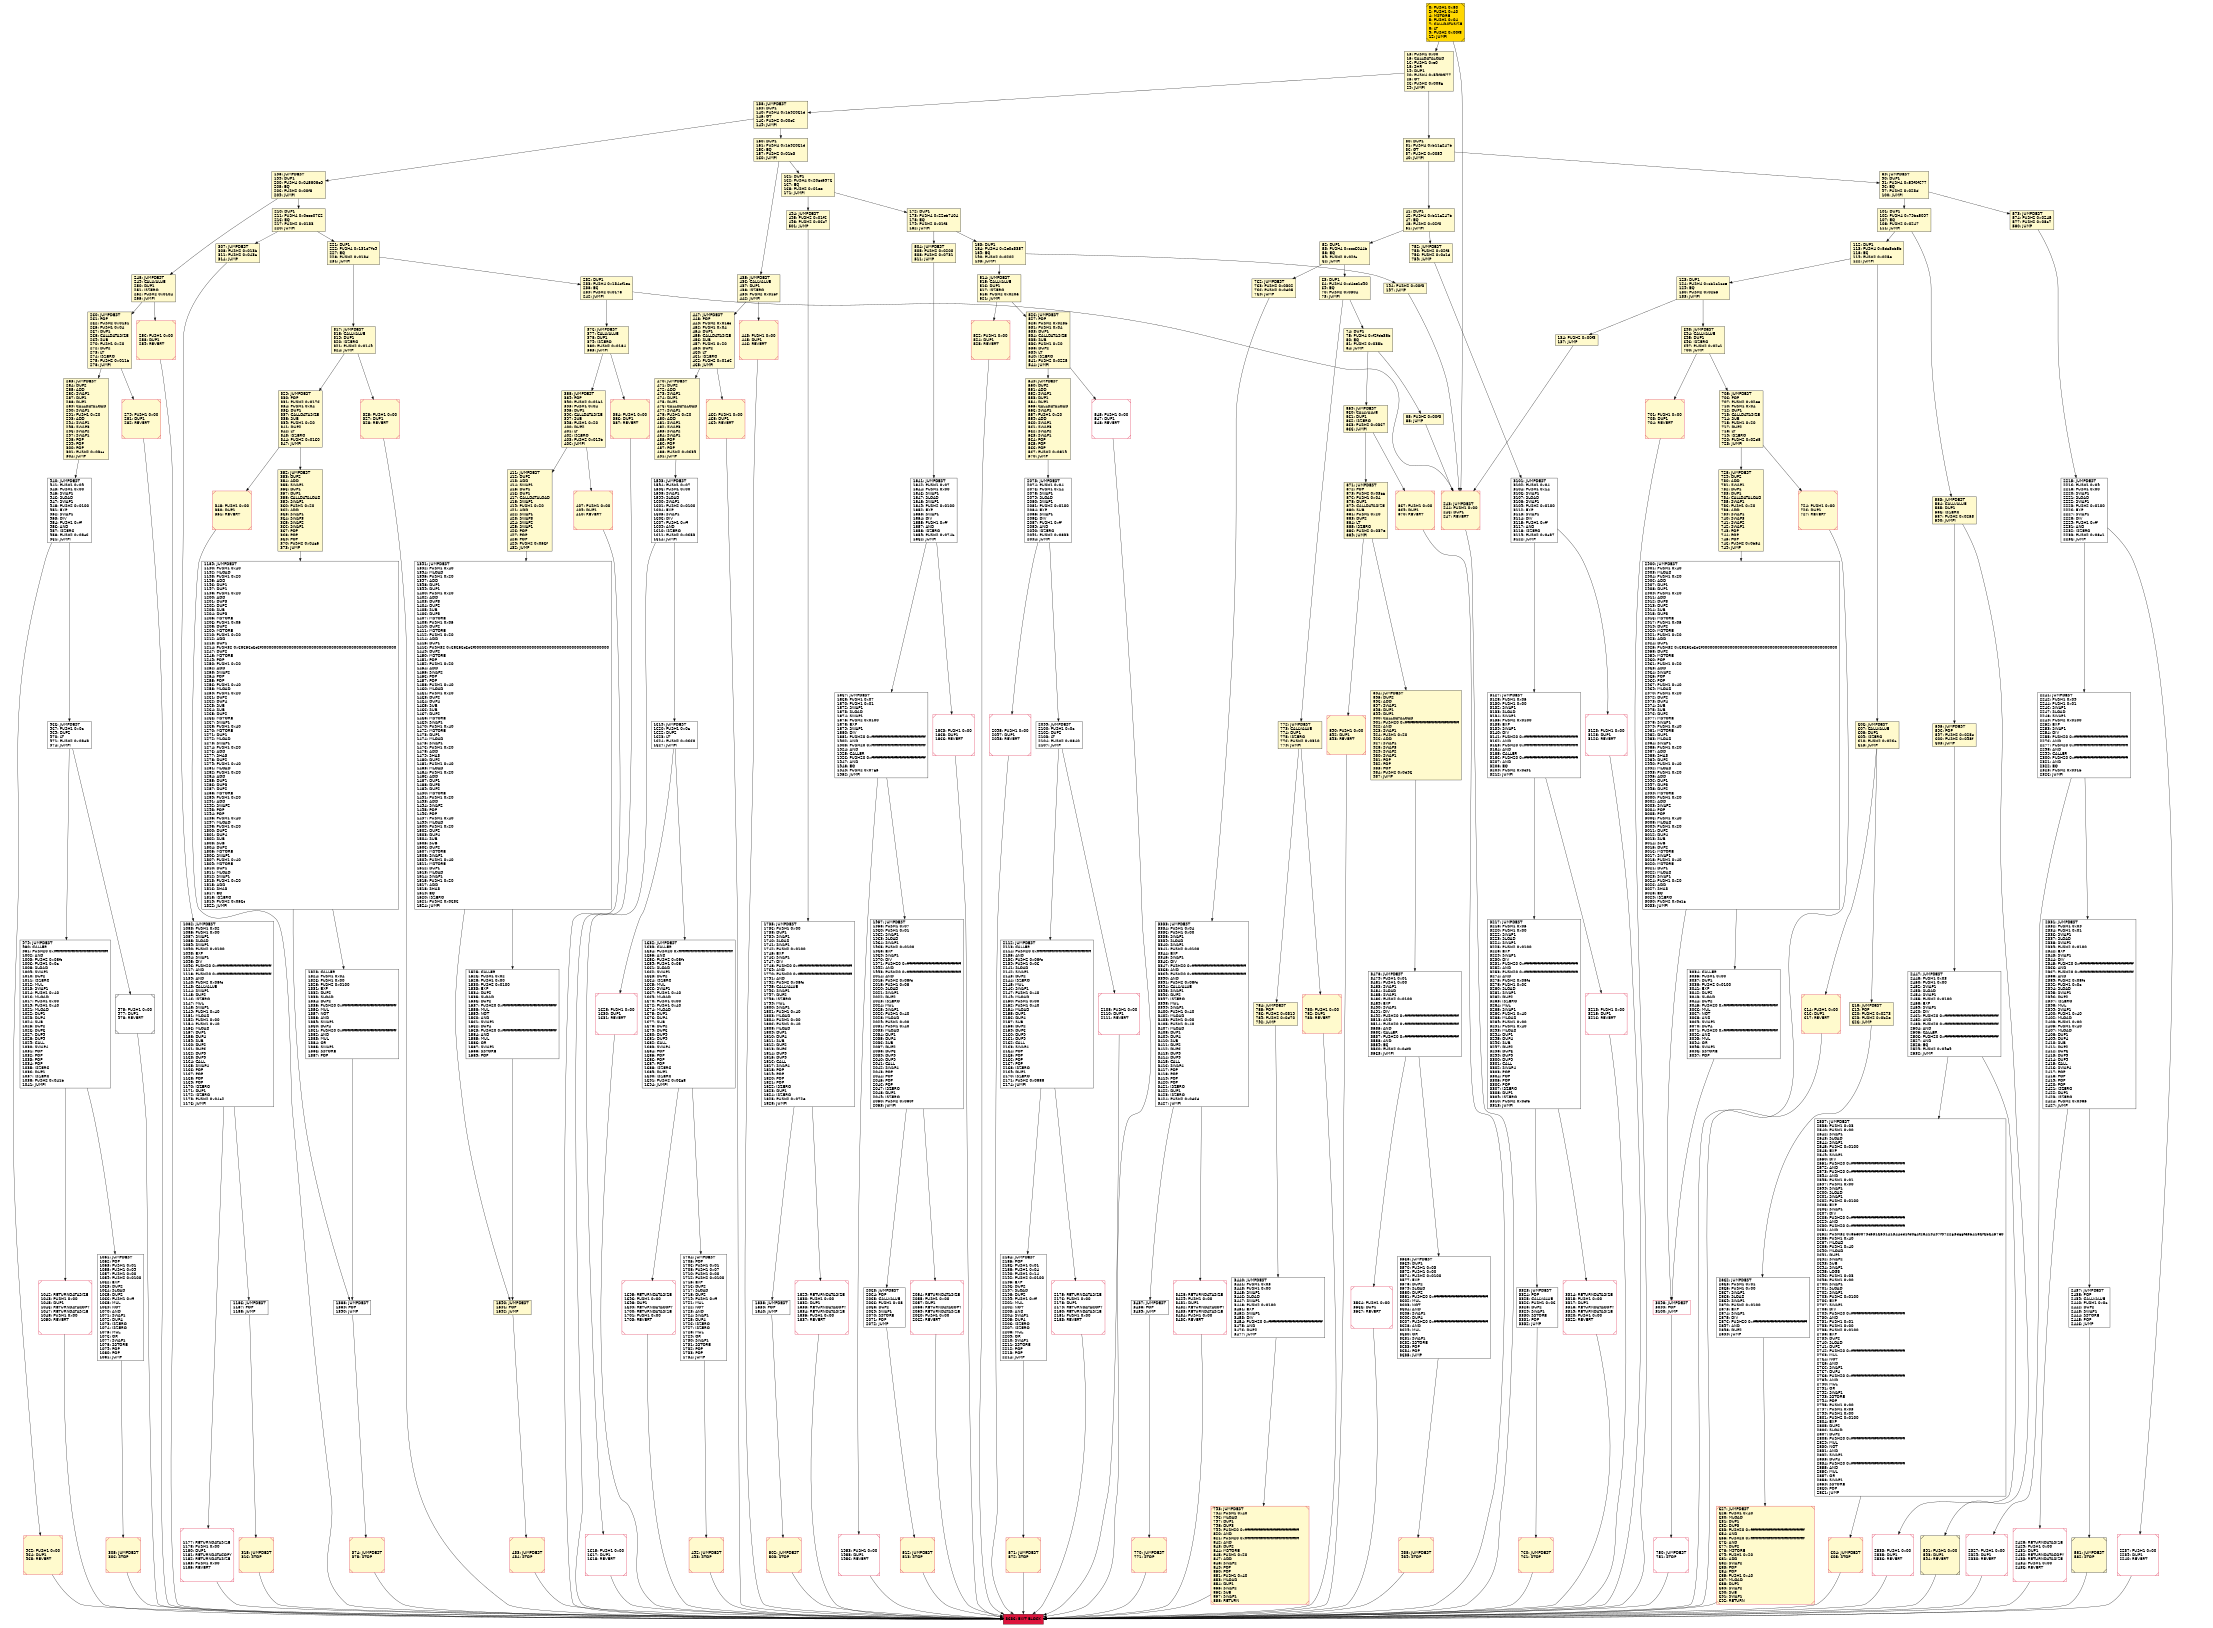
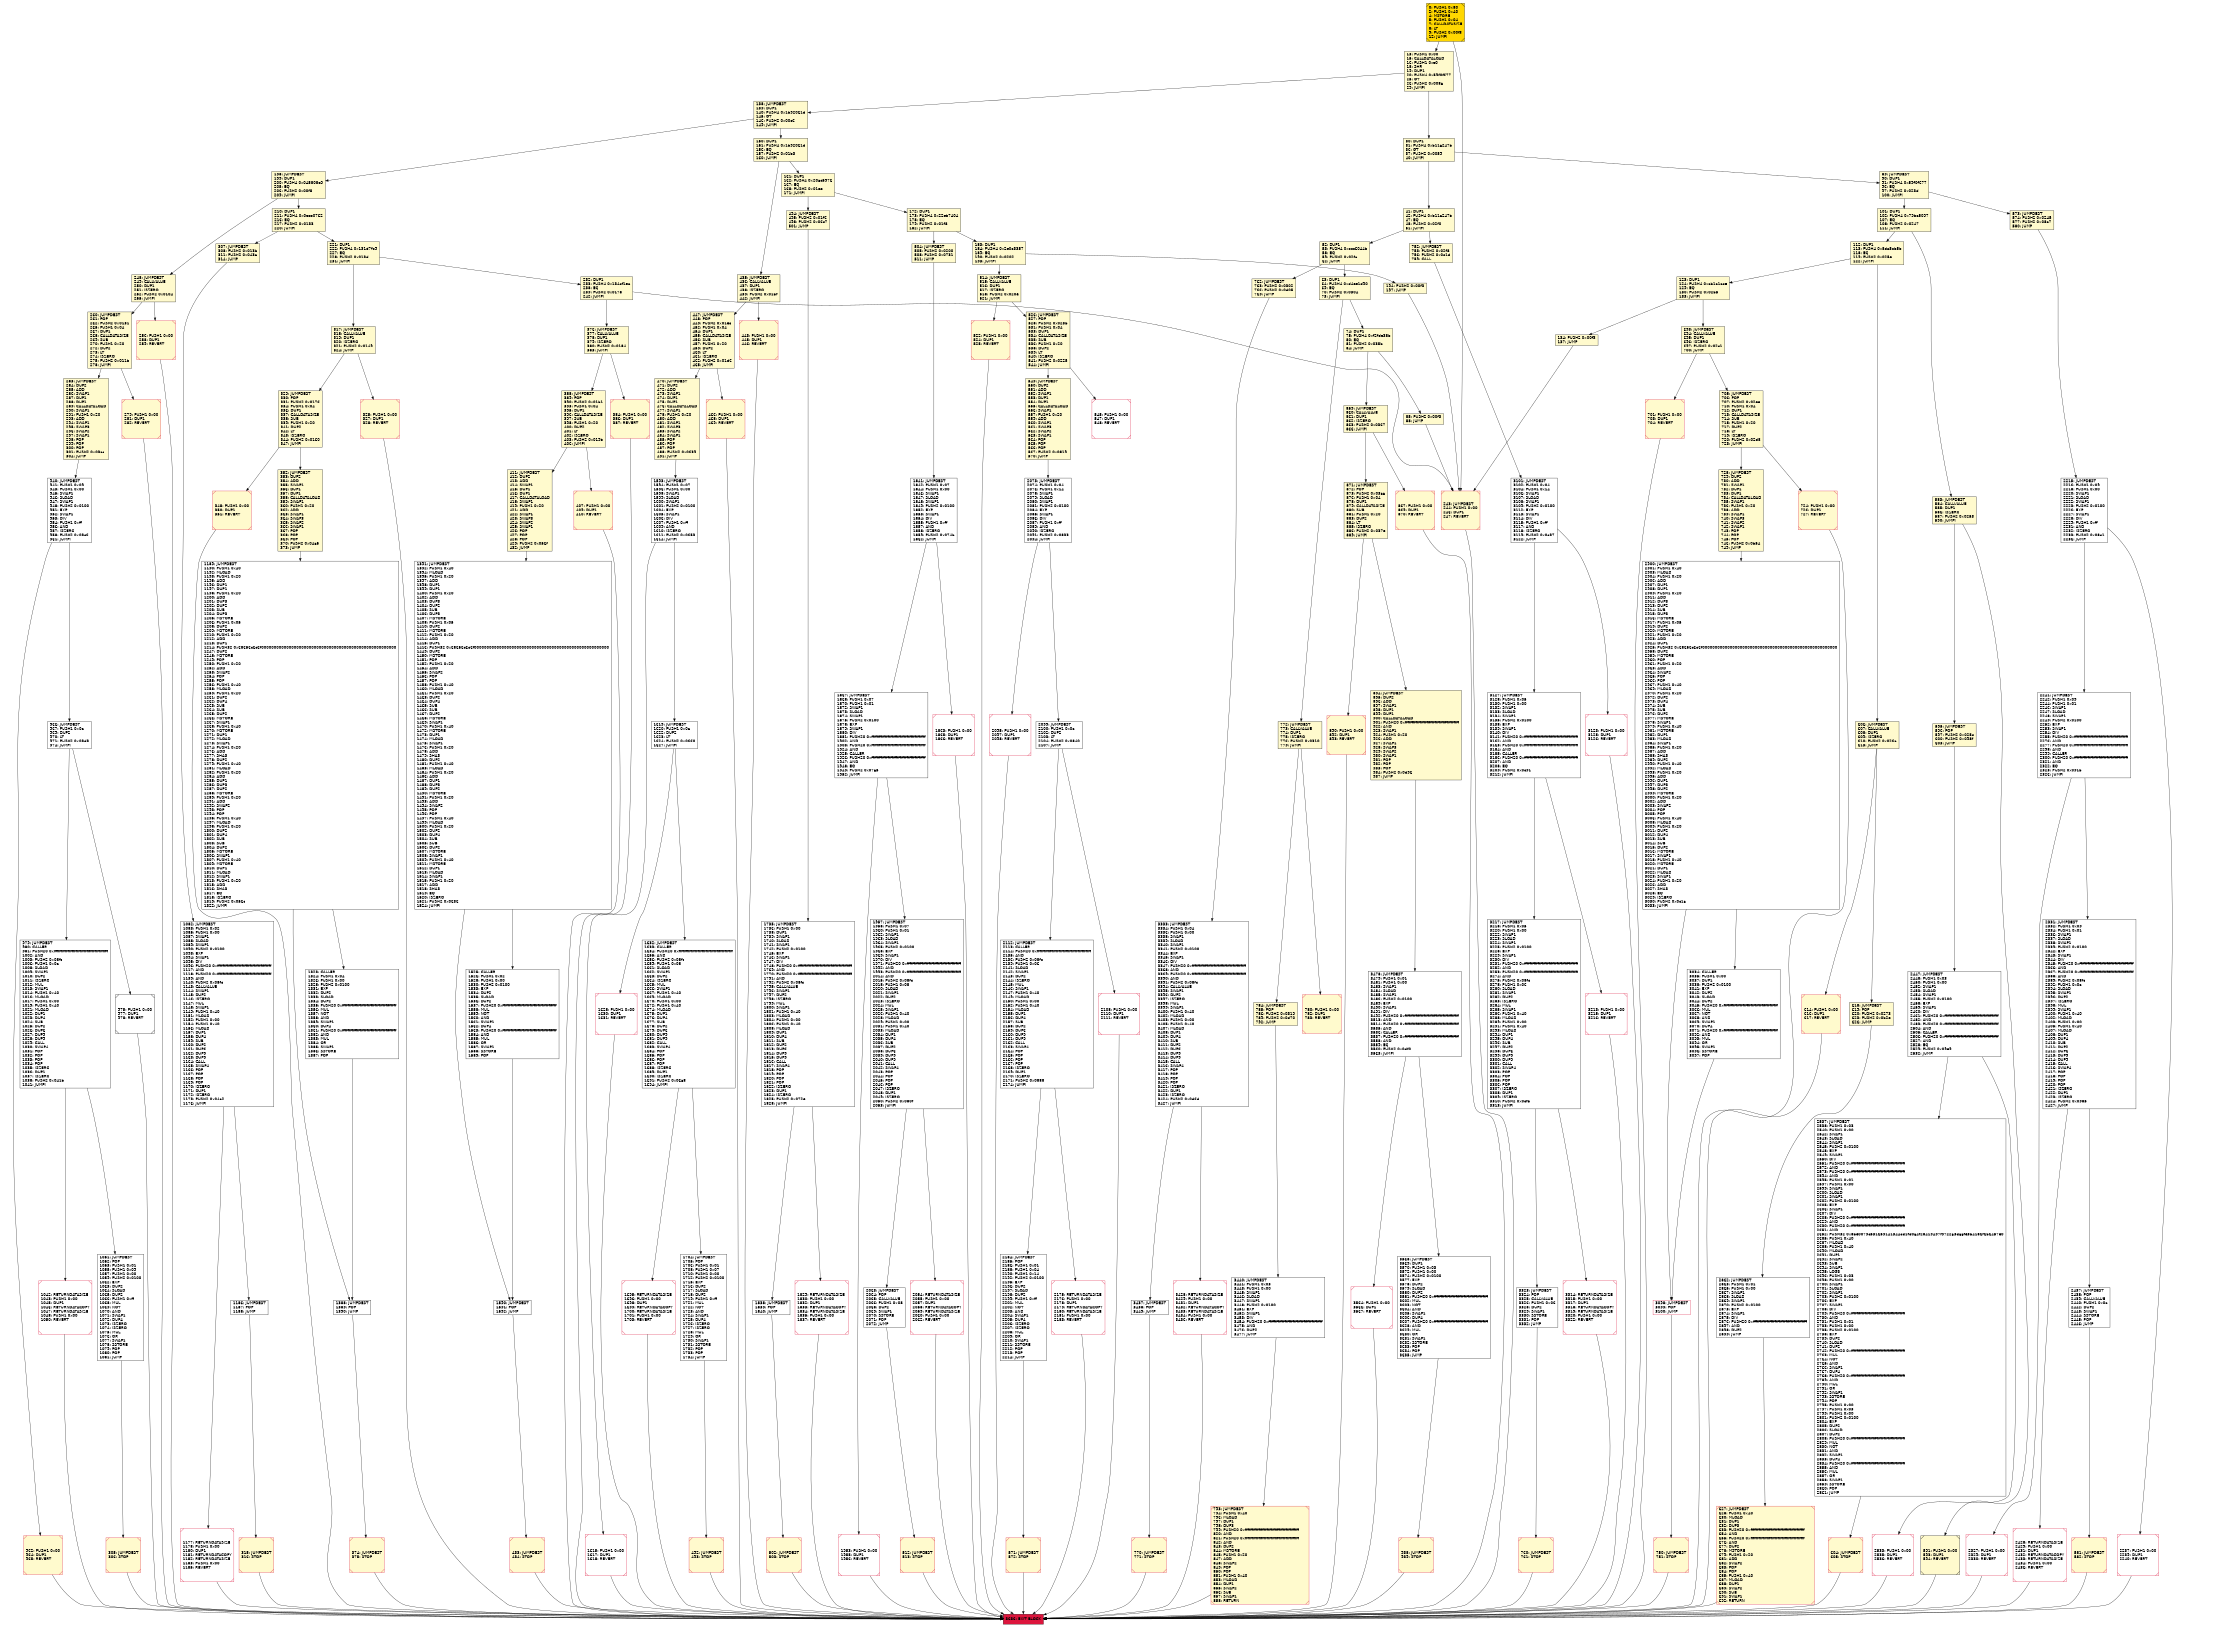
(1431, 253) -> (1431, 253)
(1151, 1051) -> none
(512, 1308) -> (512, 1308)
(1150, 1308) -> (1150, 1308)
(1335, 1453) -> none
(1671, 1555) -> (1671, 1555)
(2089, 1555) -> (2089, 1555)
